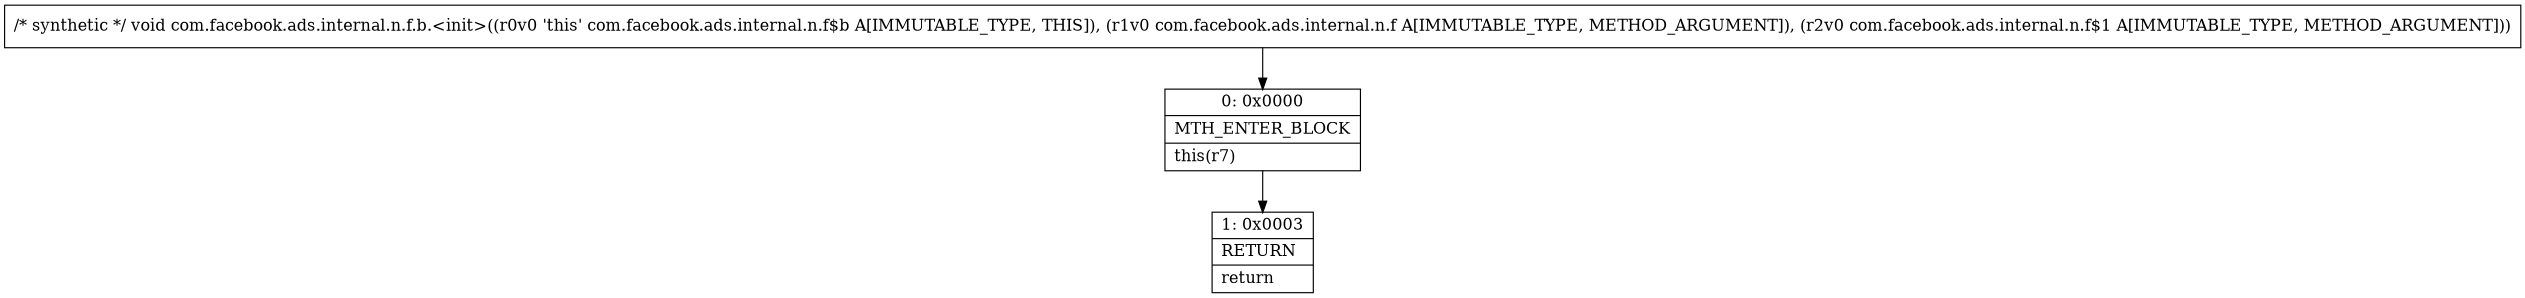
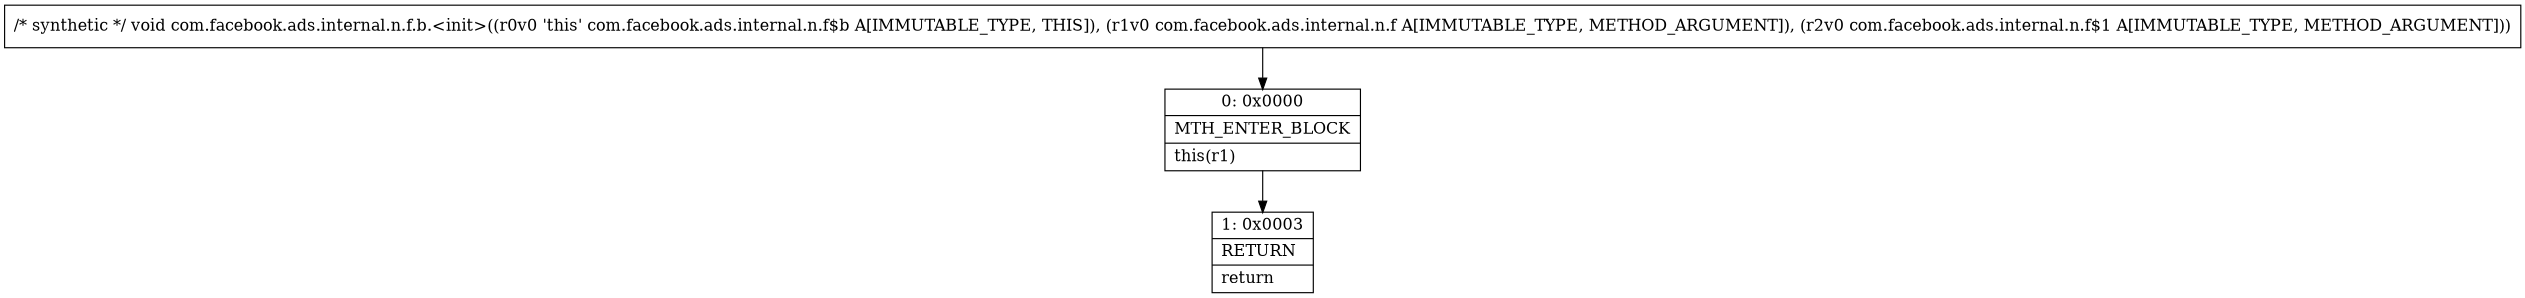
(1205, 156) -> (1205, 156)
